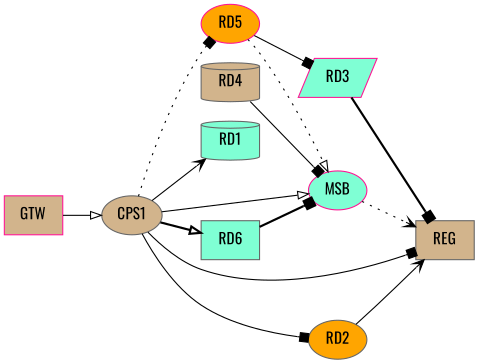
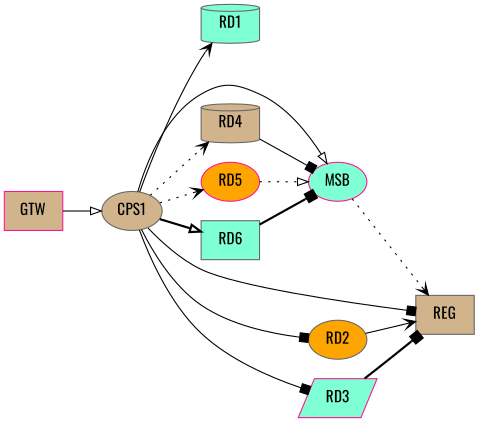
(278, 48) -> (198, 330)
(166, 119) -> (176, 198)
none -> (175, 172)
